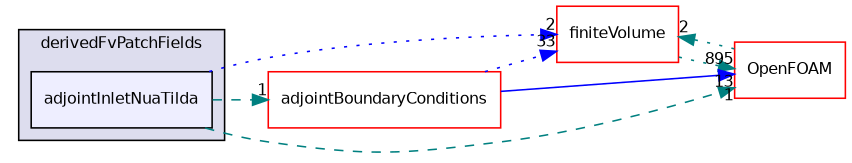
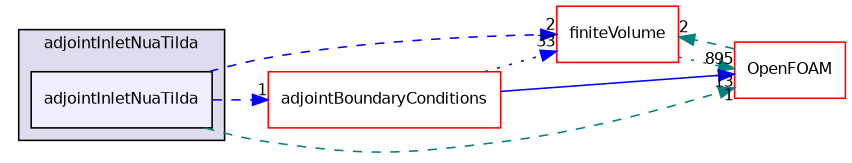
(122, 44) -> (122, 44)
(374, 44) -> (374, 44)
(714, 44) -> (714, 44)
(234, 100) -> (234, 100)
